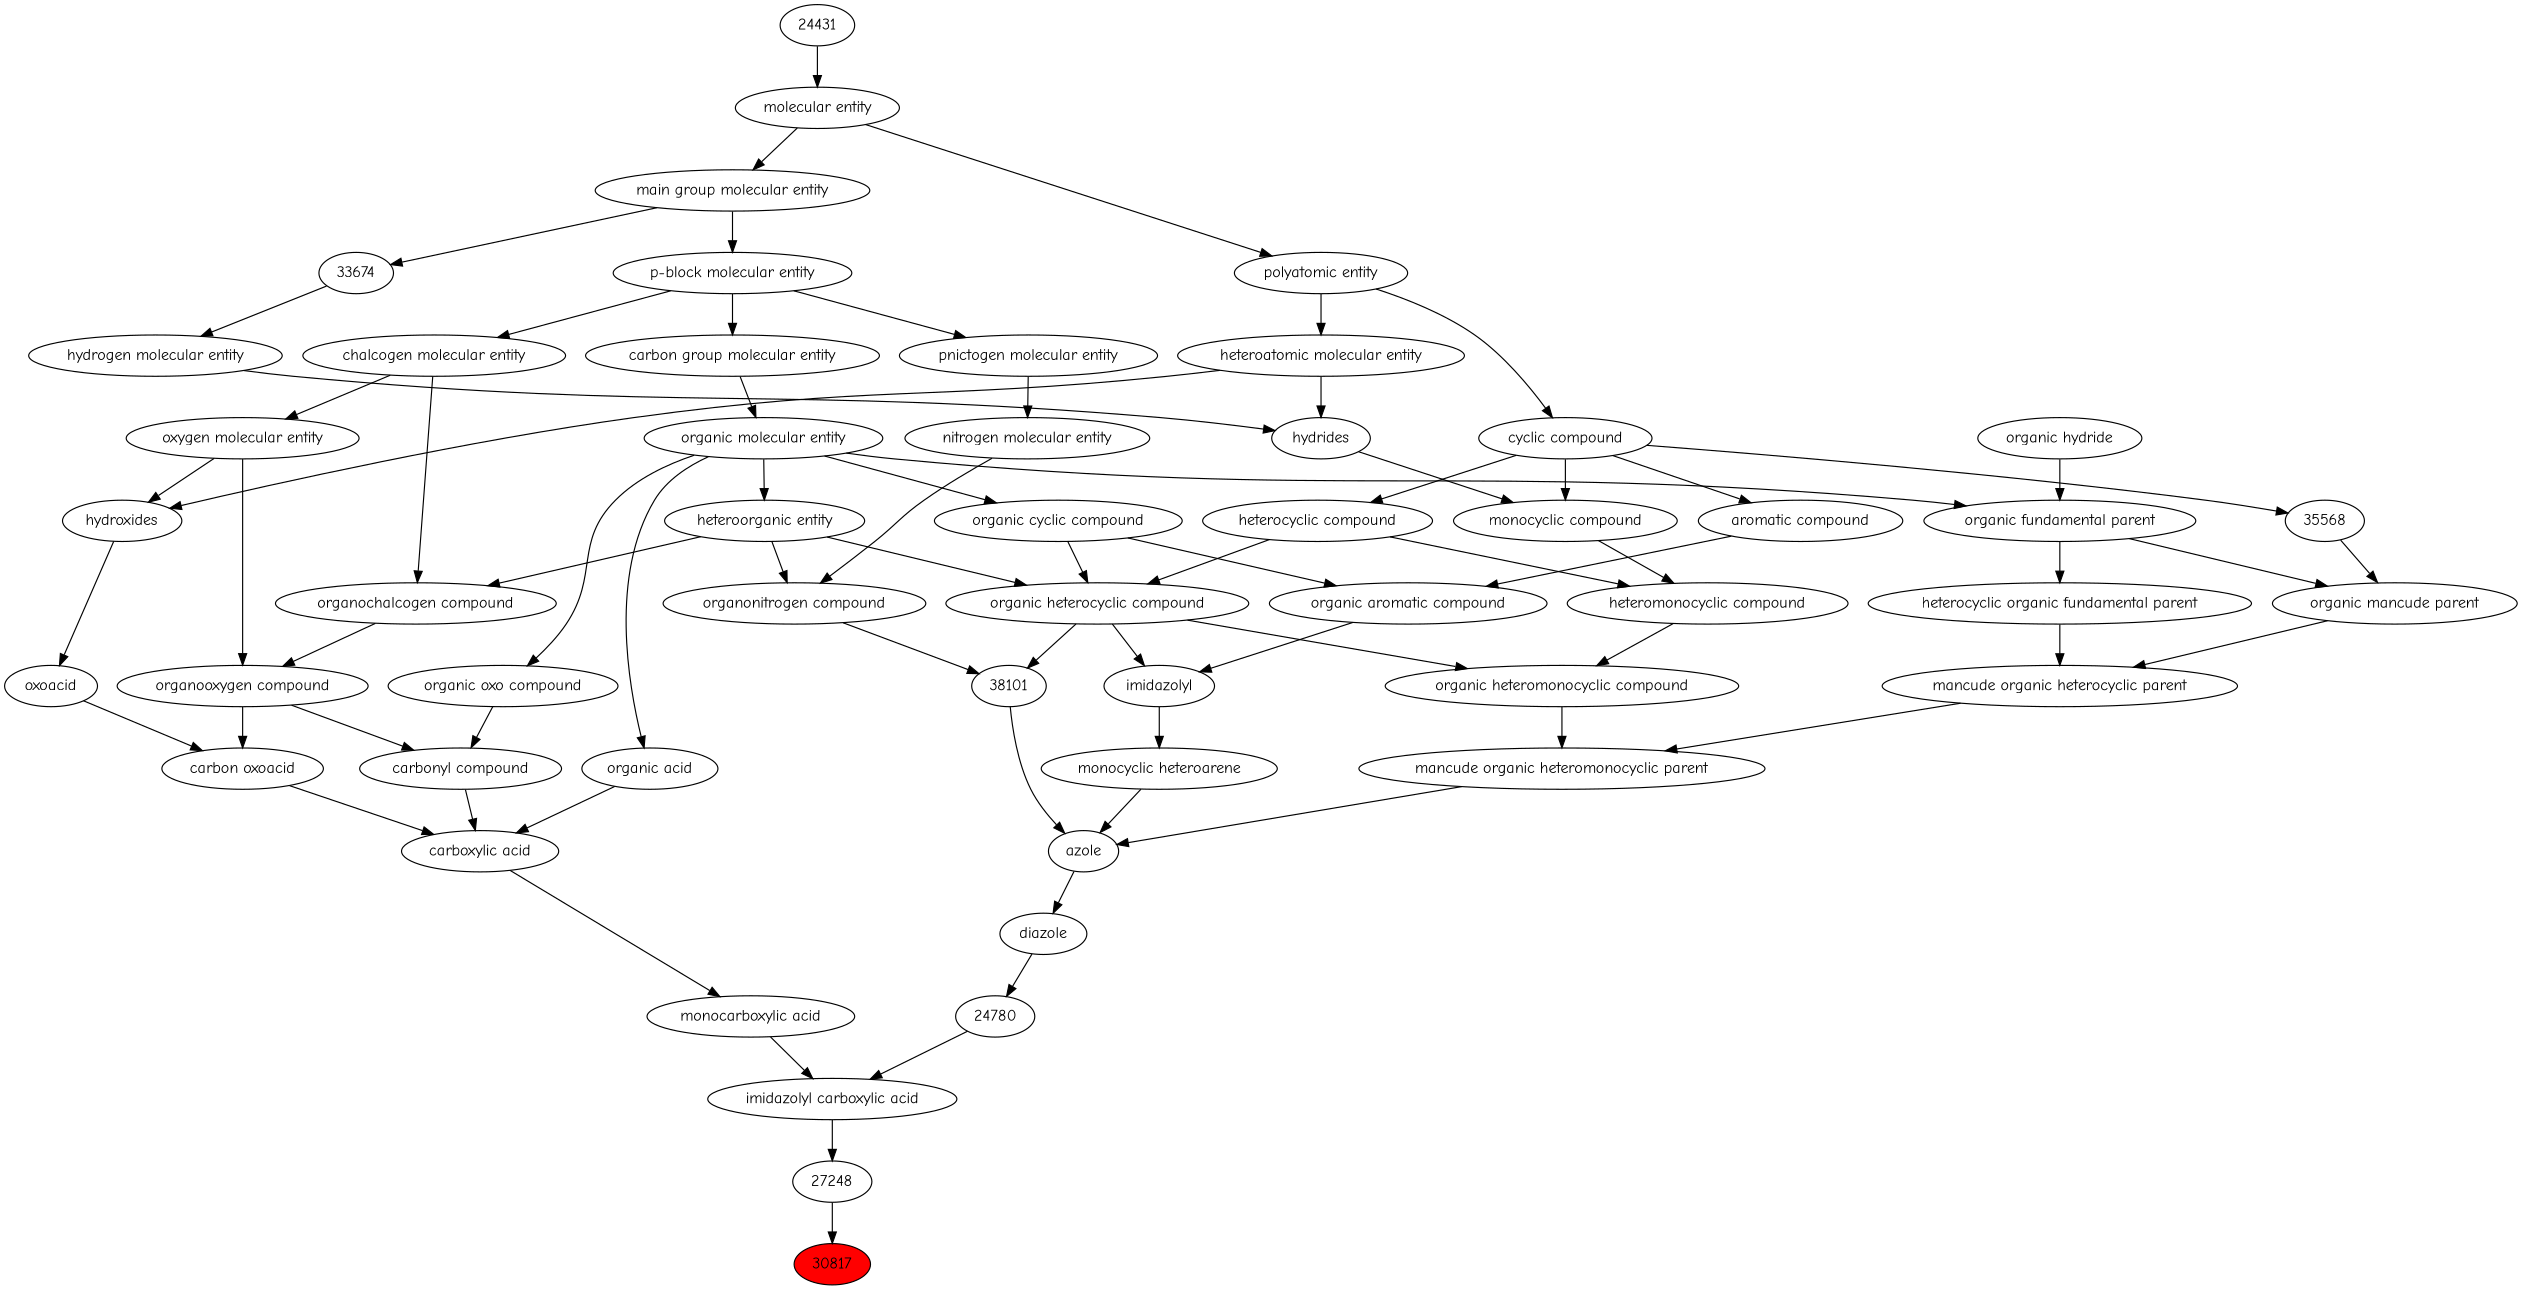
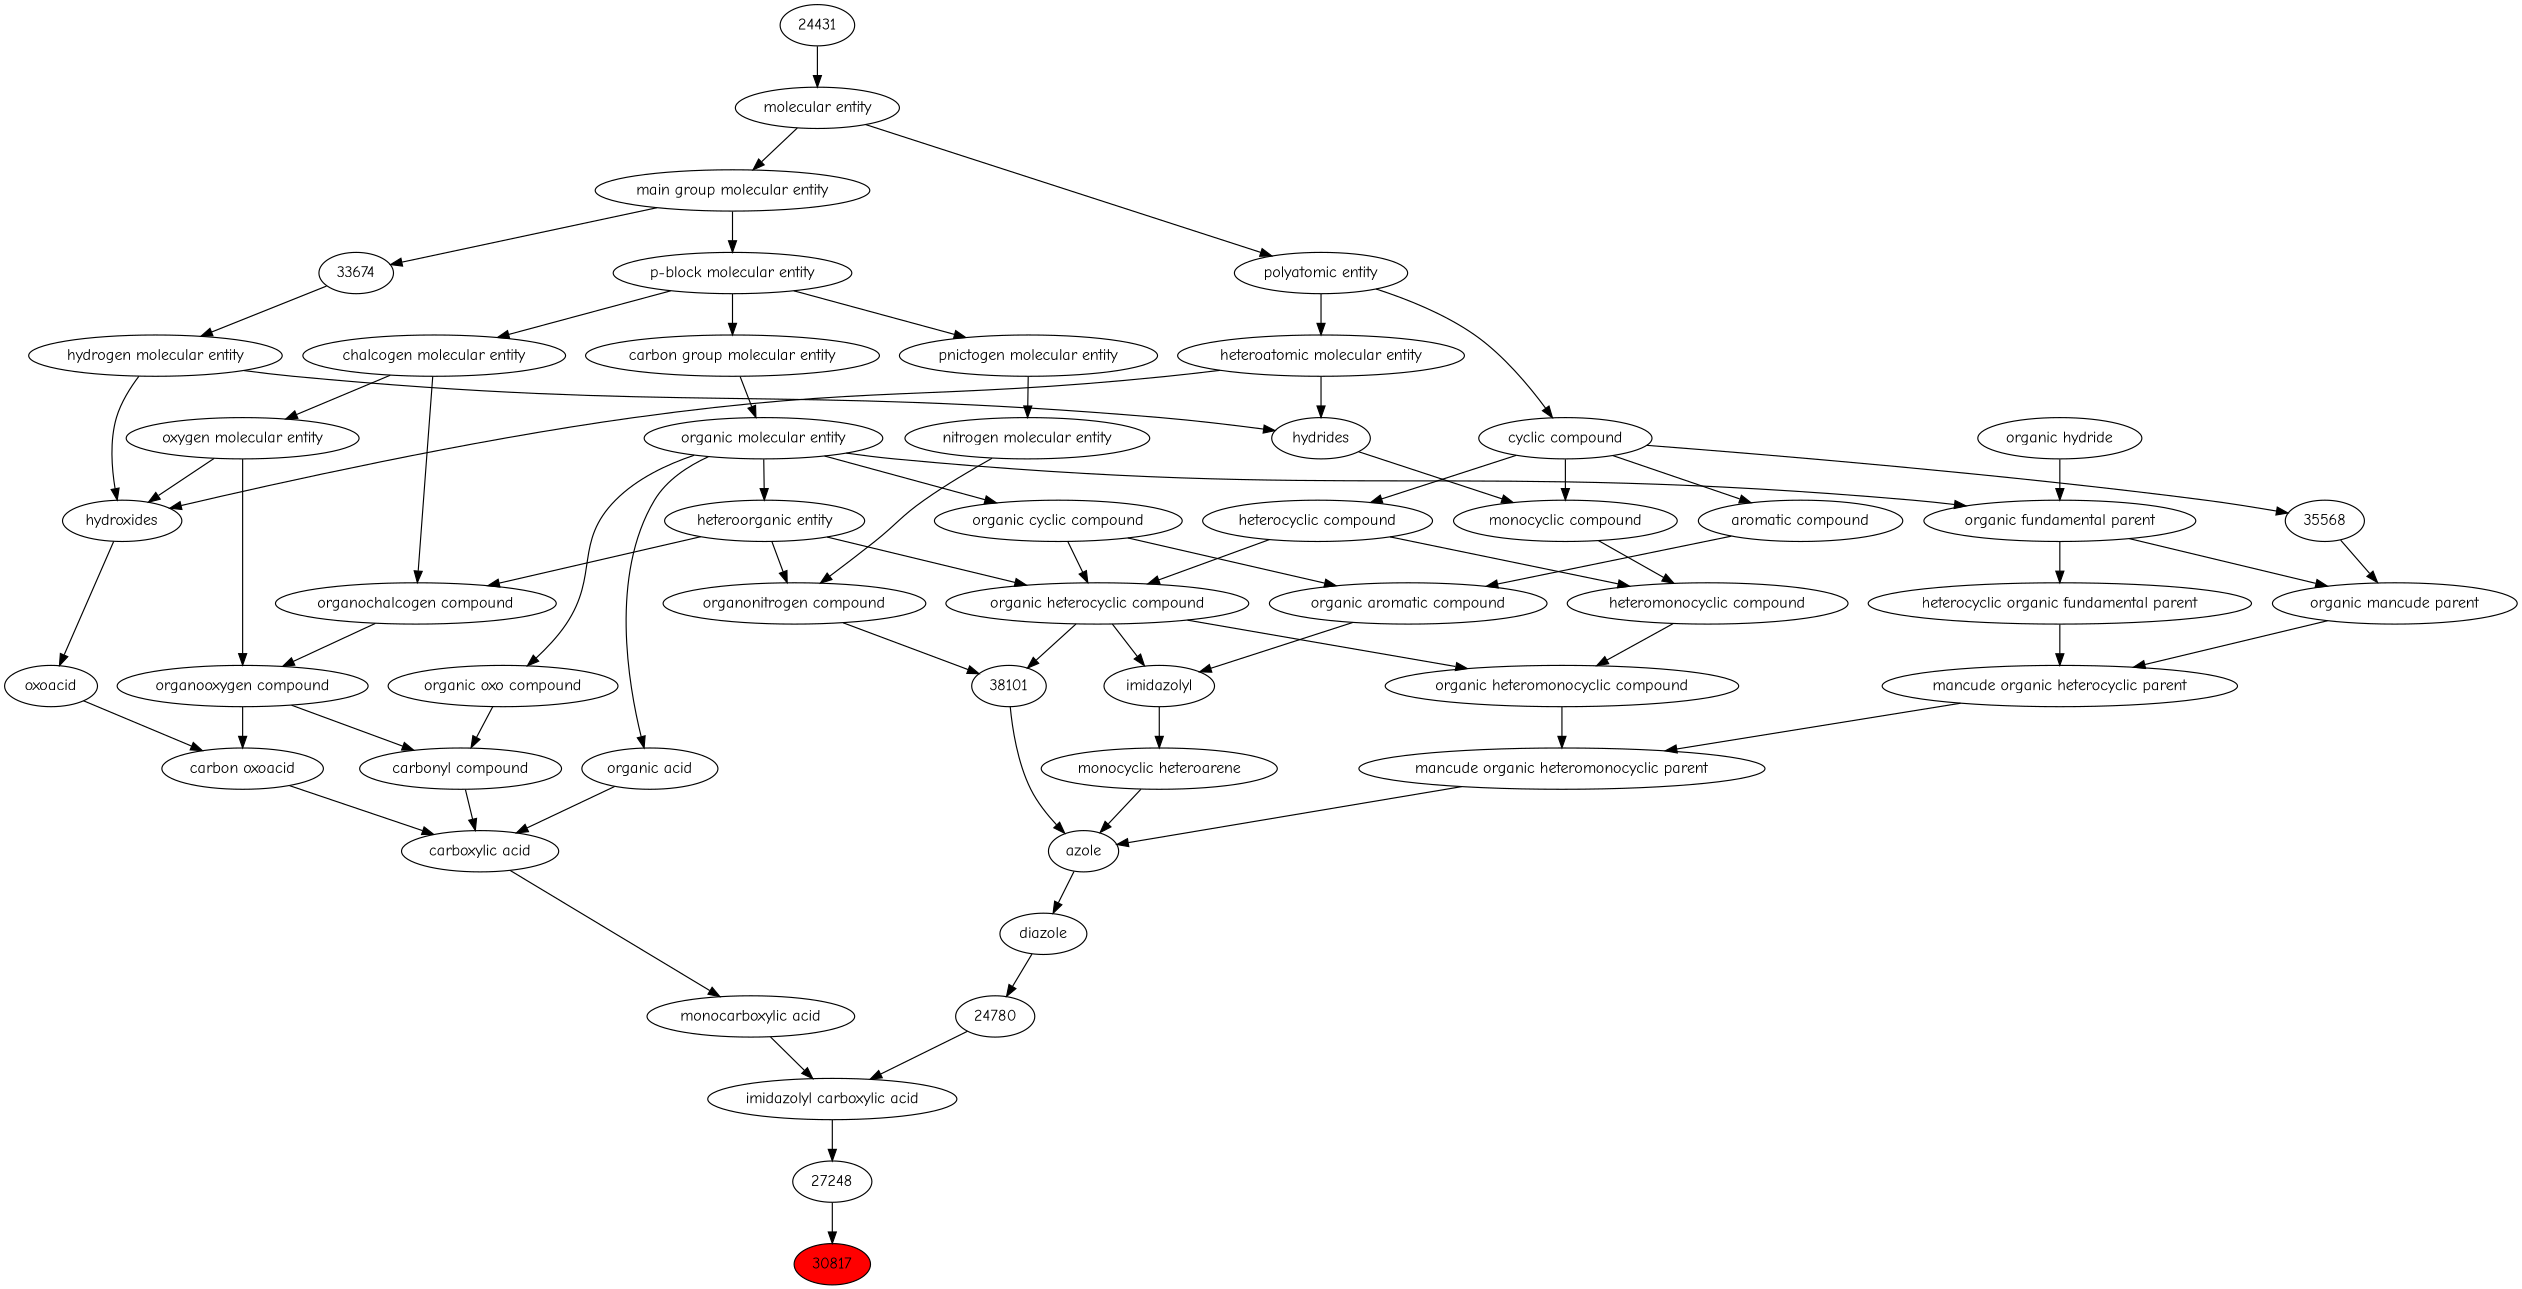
none -> (114, 429)
